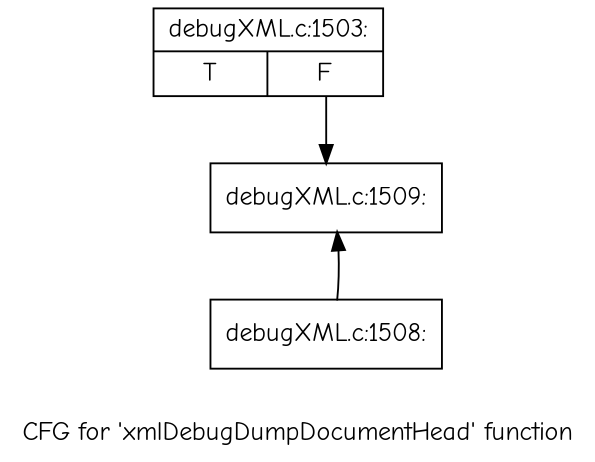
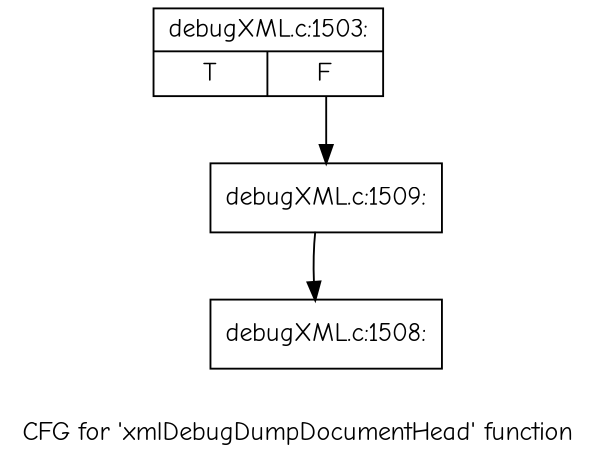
(339, 276) -> (314, 257)
